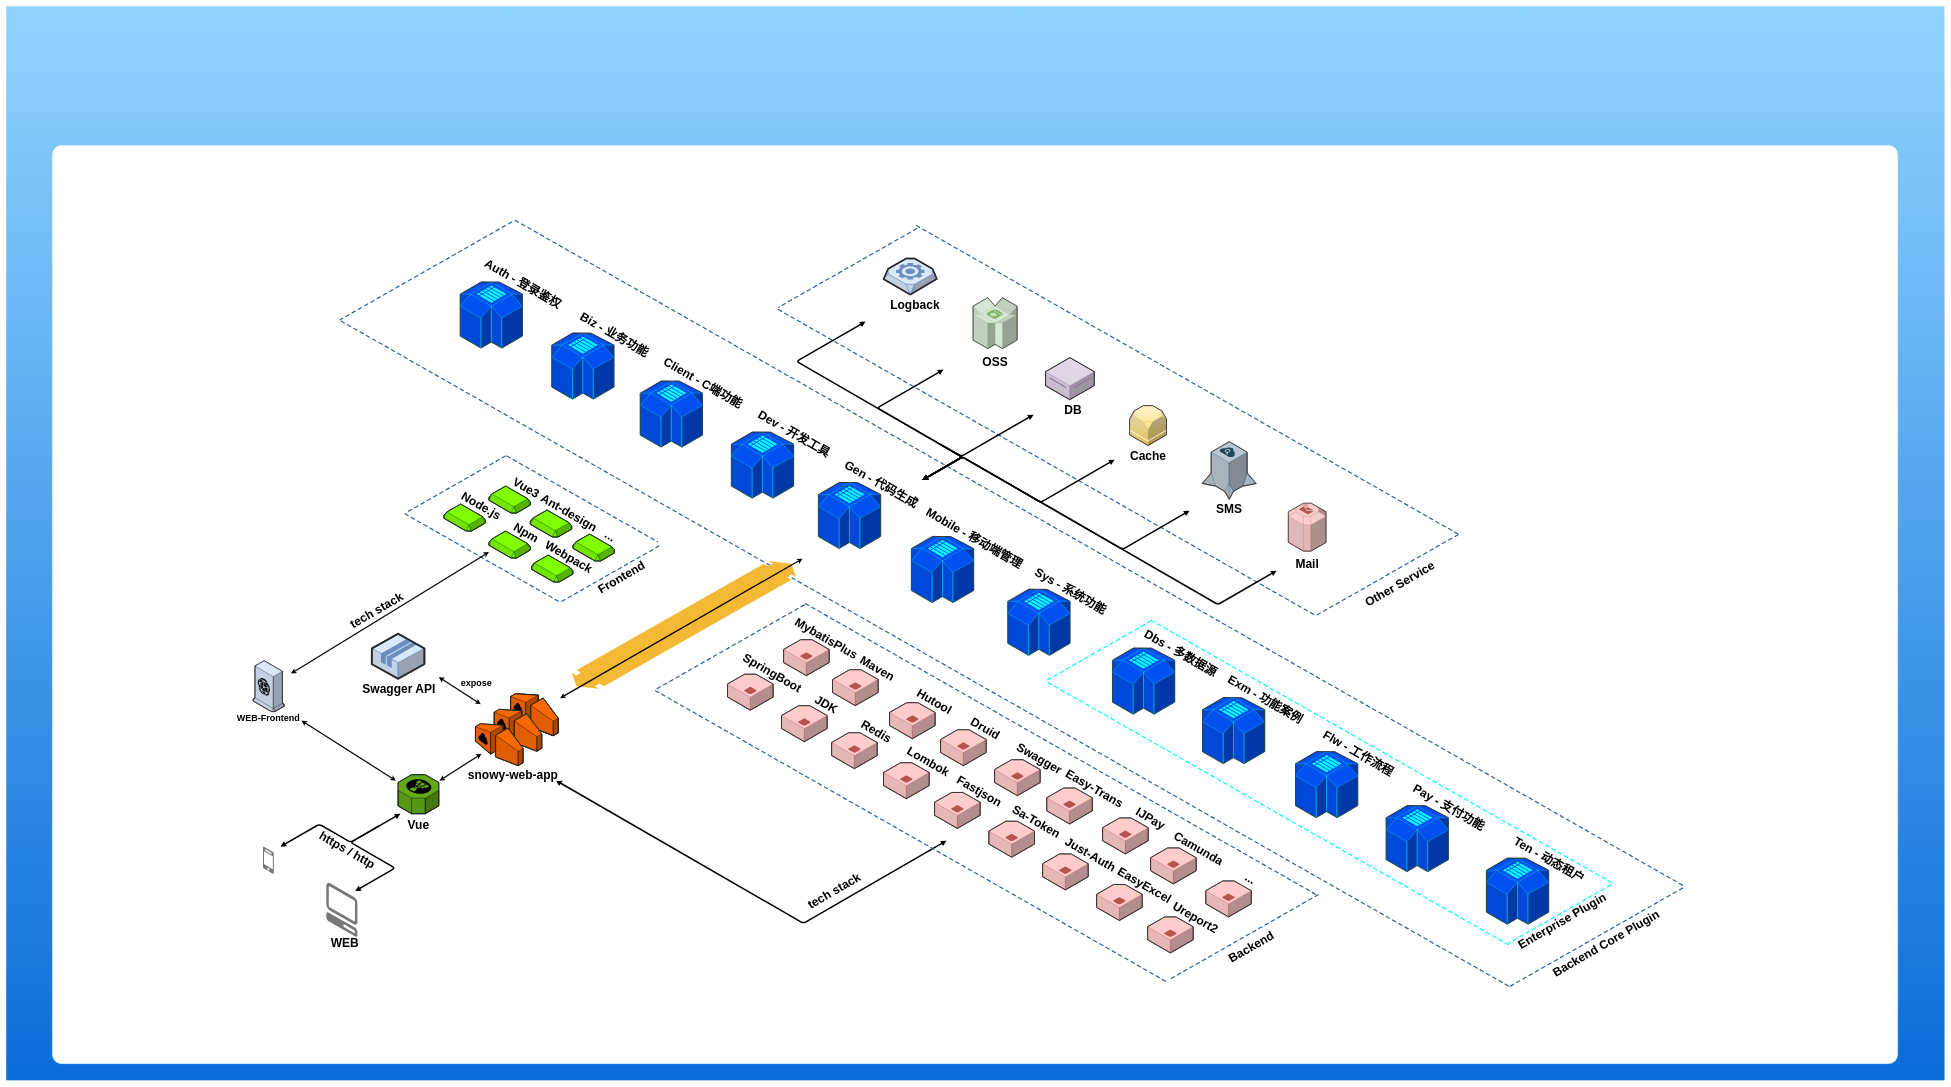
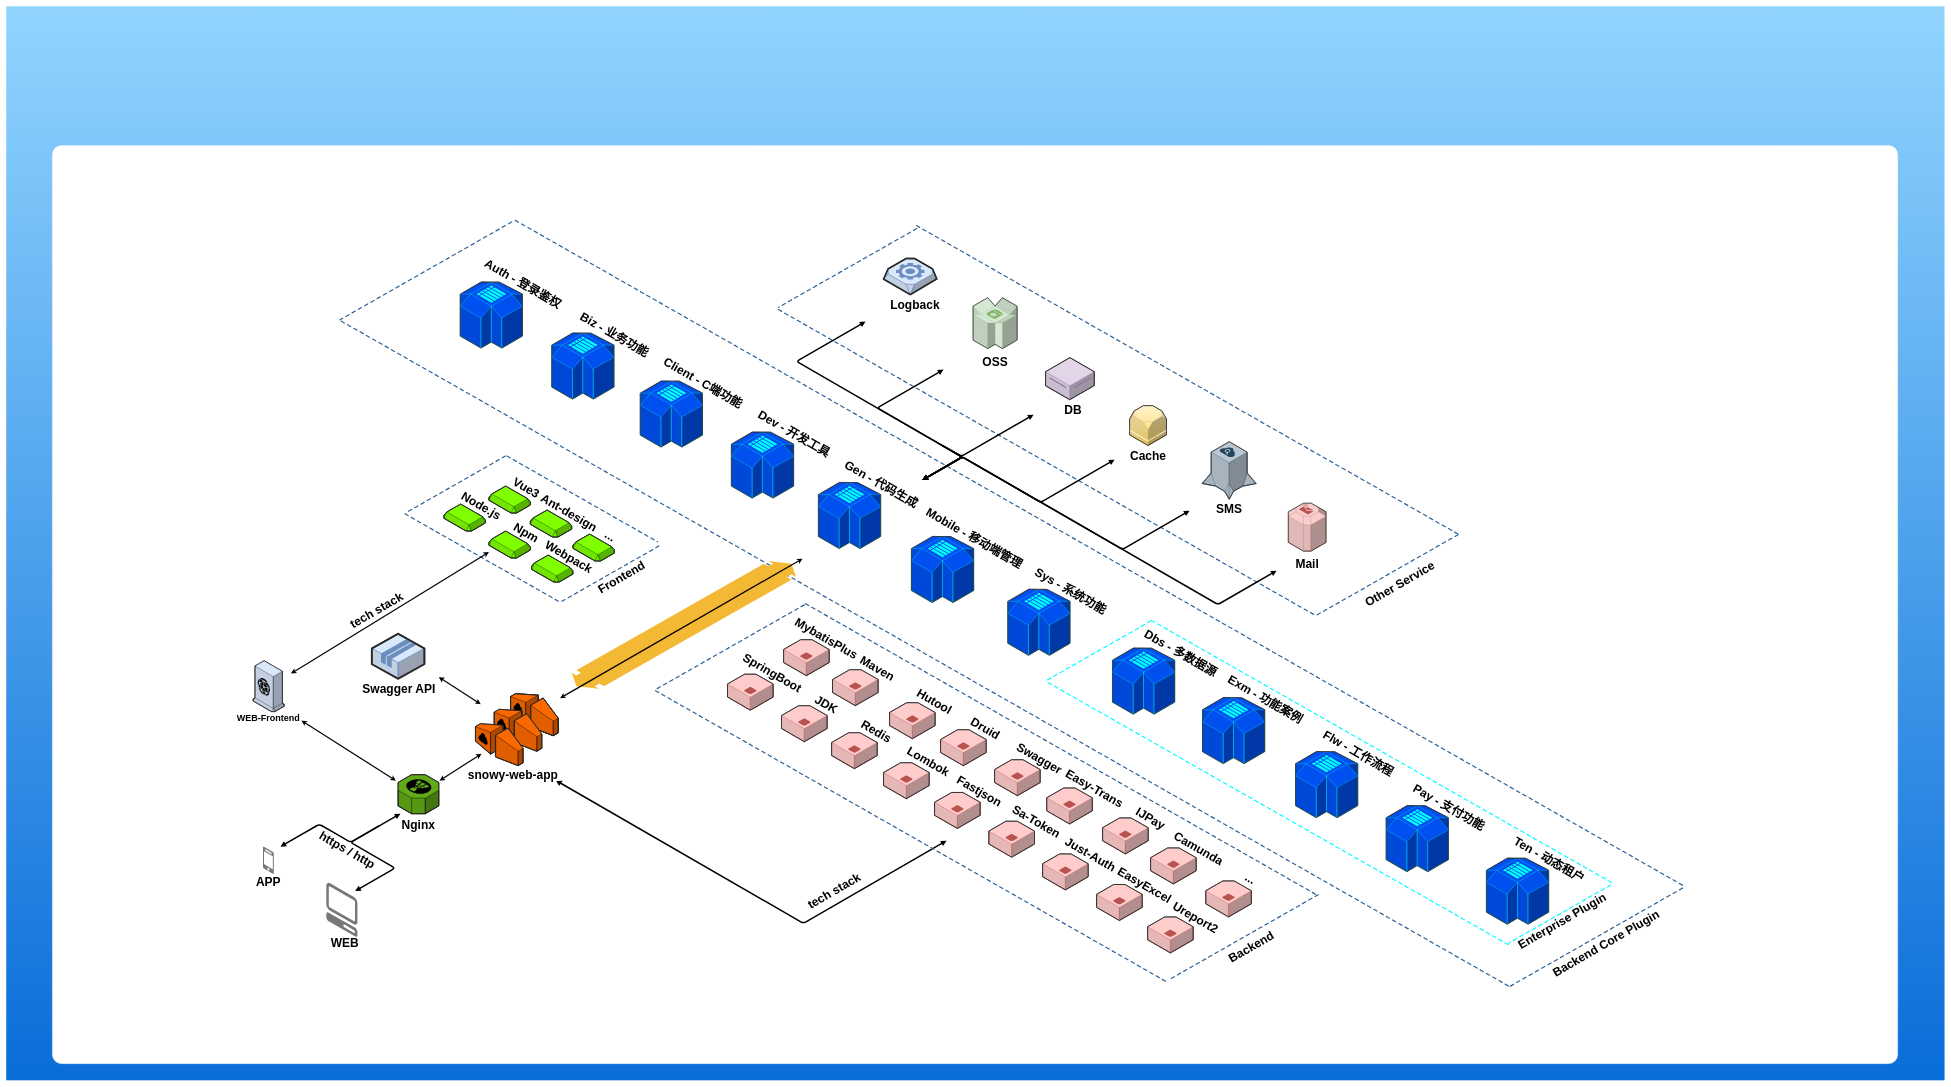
(476, 683) -> none
(418, 824) -> (418, 824)
none -> (268, 881)
